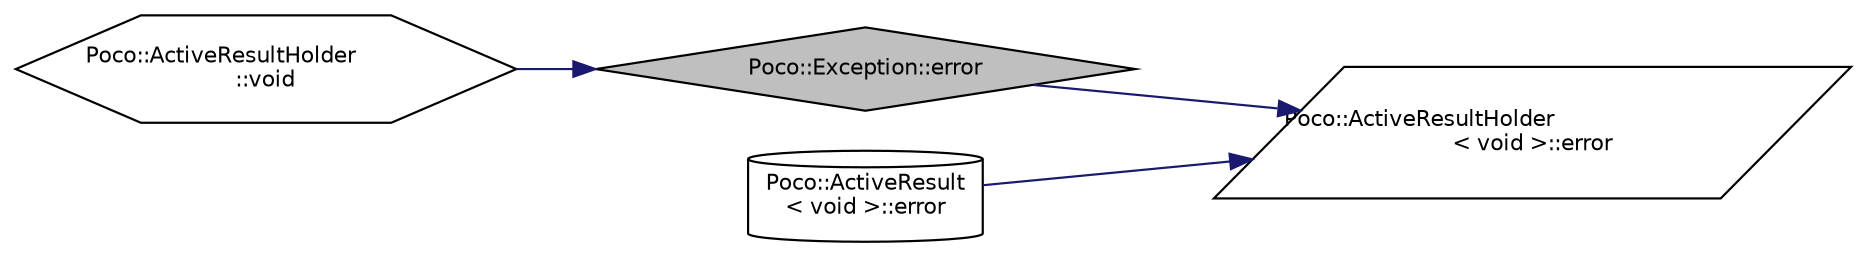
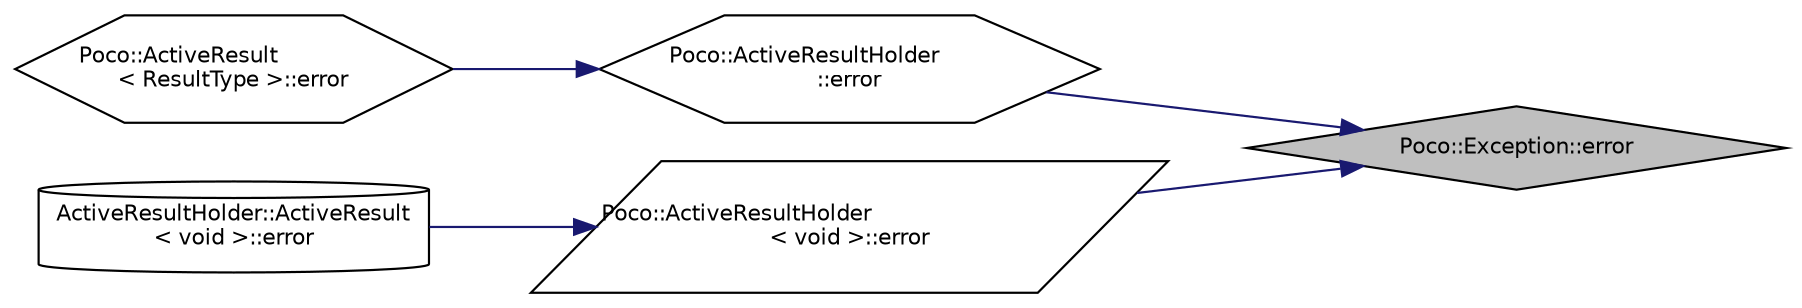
none -> (234, 69)
(266, 69) -> (850, 69)
(1155, 97) -> (1239, 181)
(865, 196) -> (234, 227)
